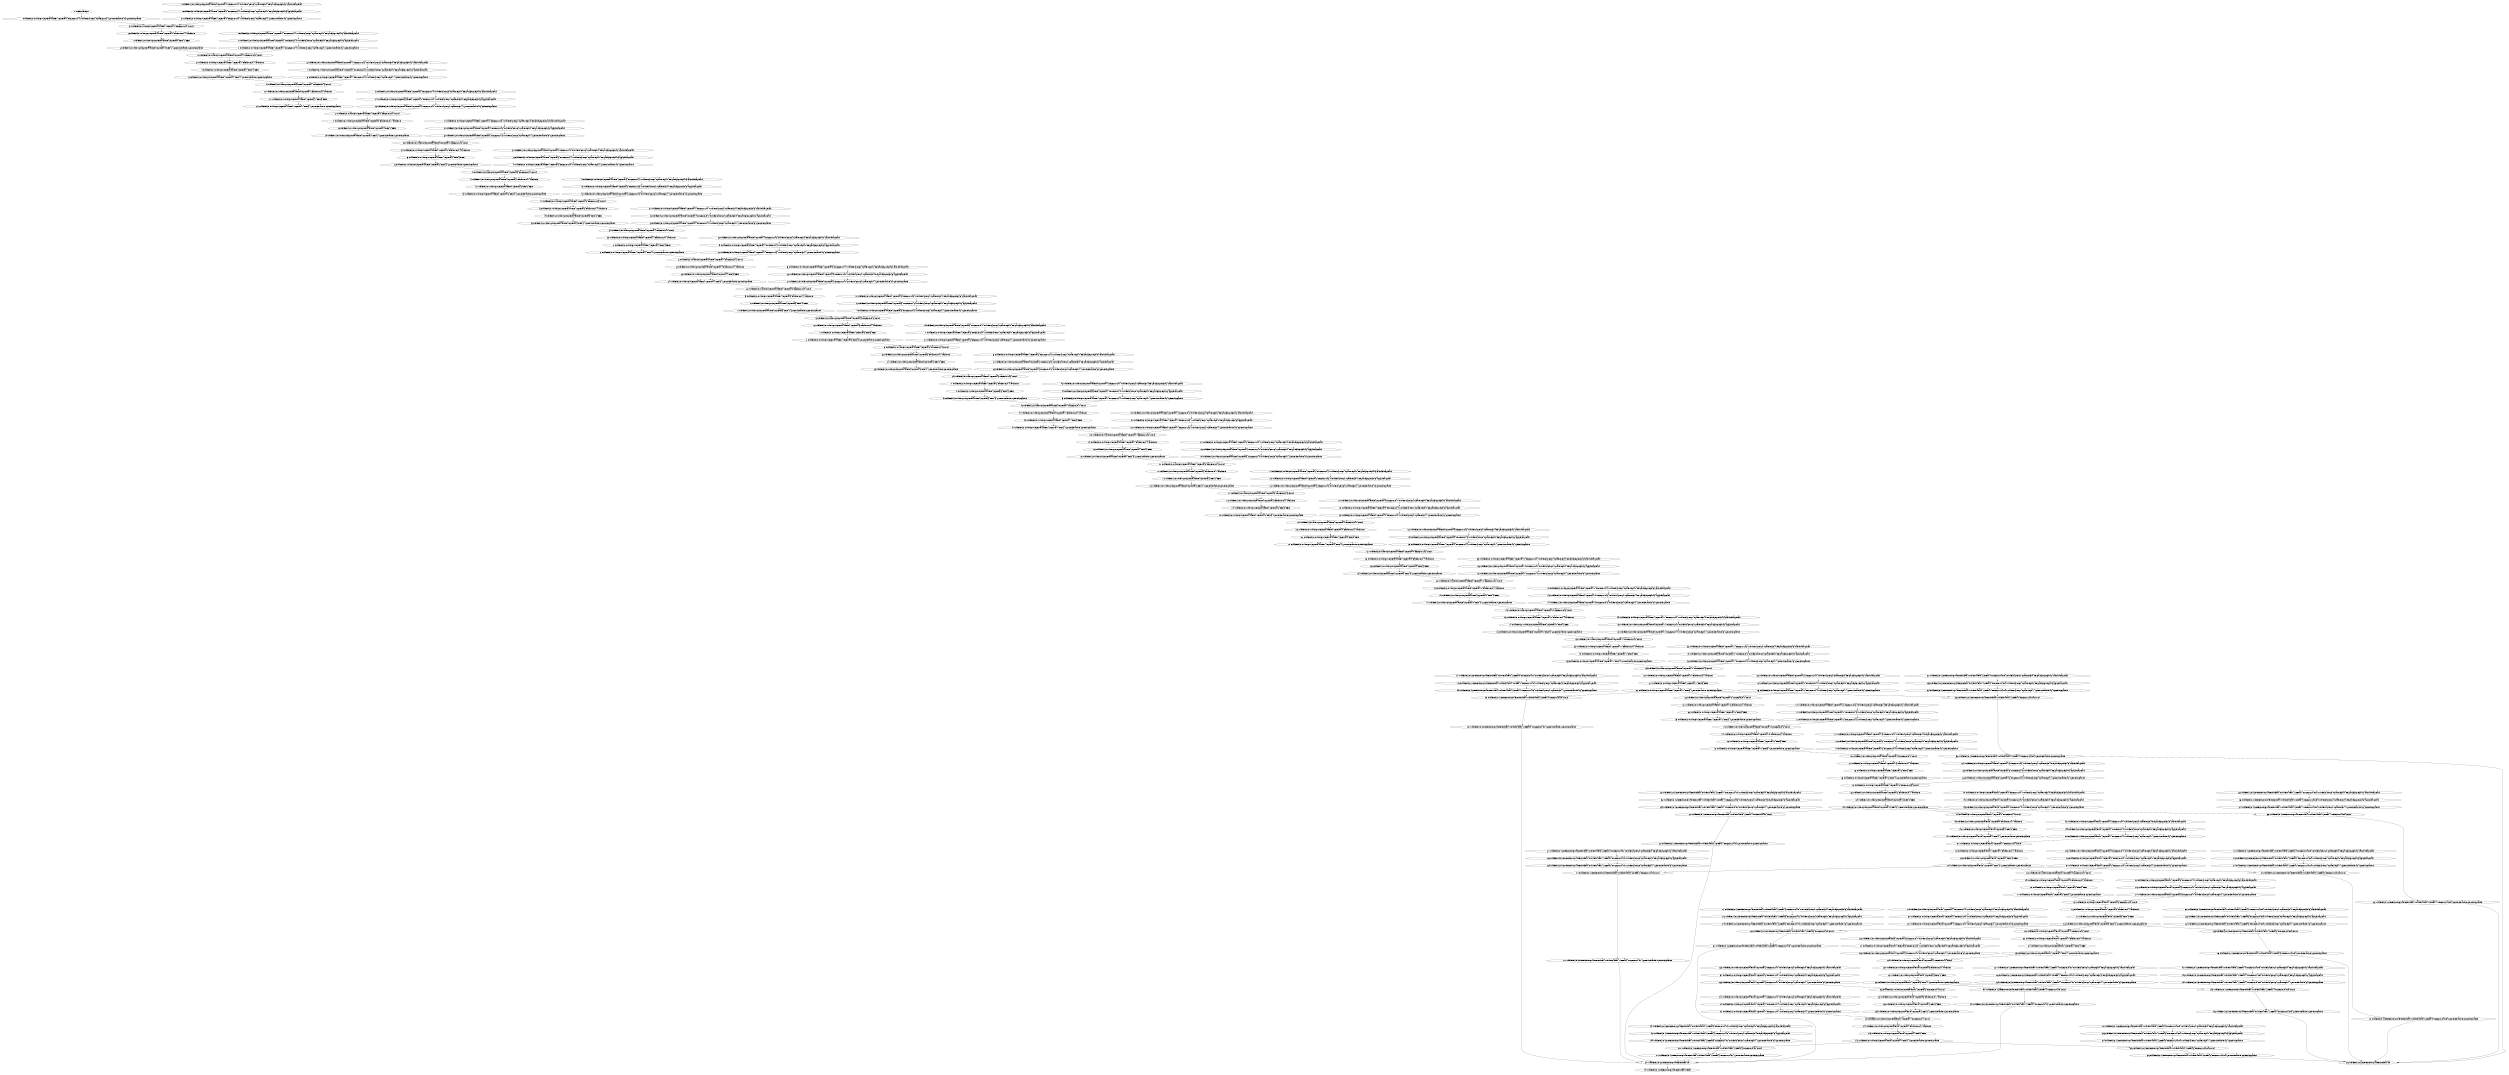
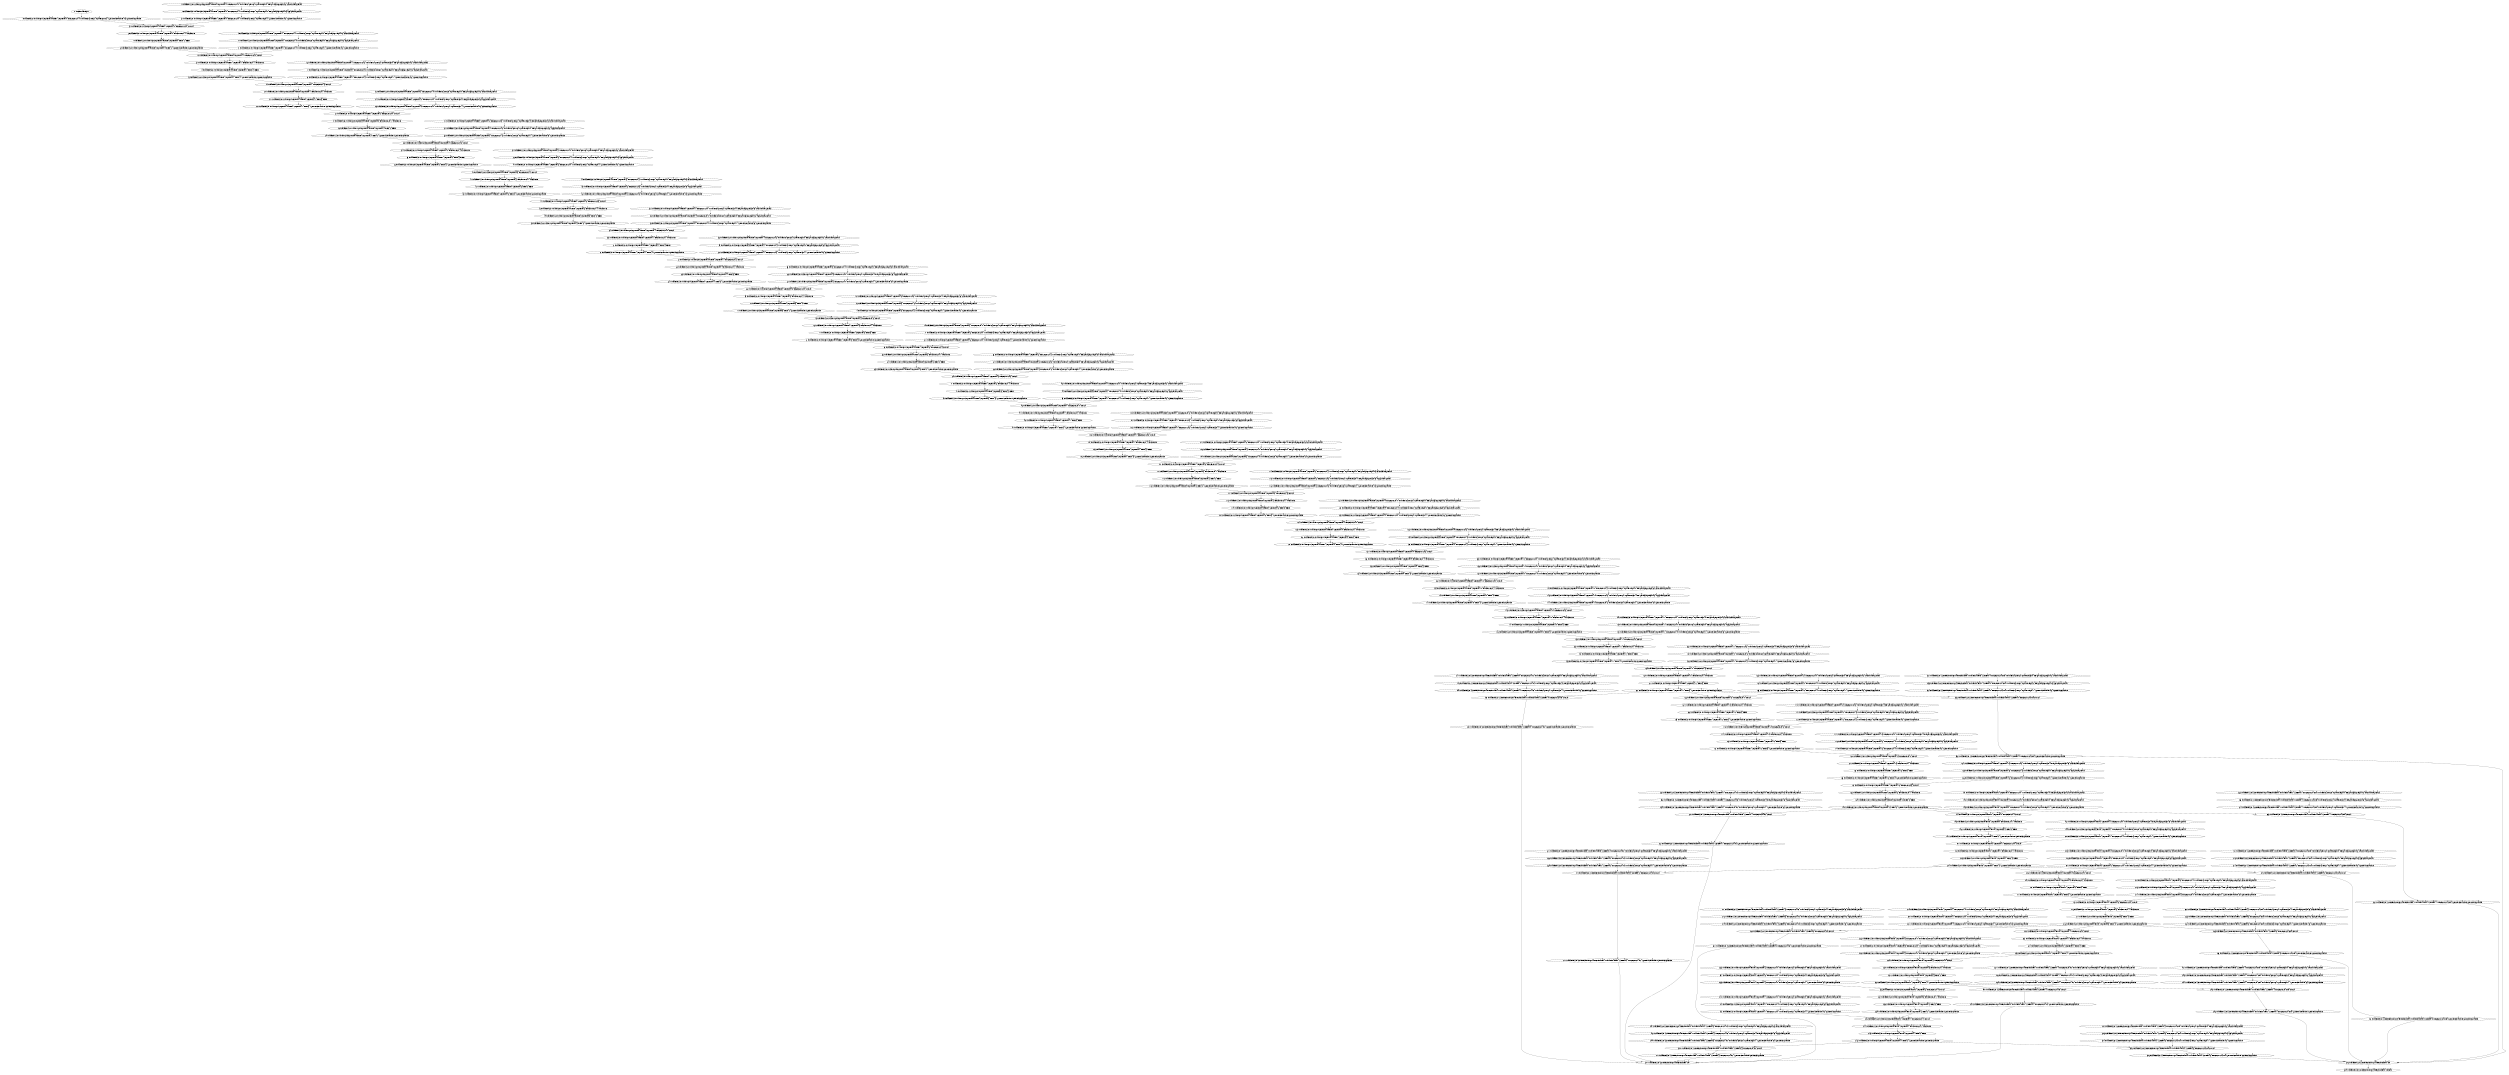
(1667, 1066) -> (2368, 1066)
